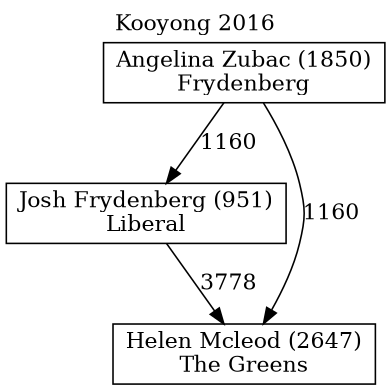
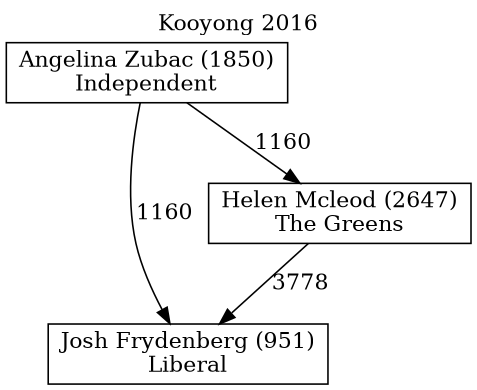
(244, 73) -> (147, 73)
(191, 277) -> (270, 278)
